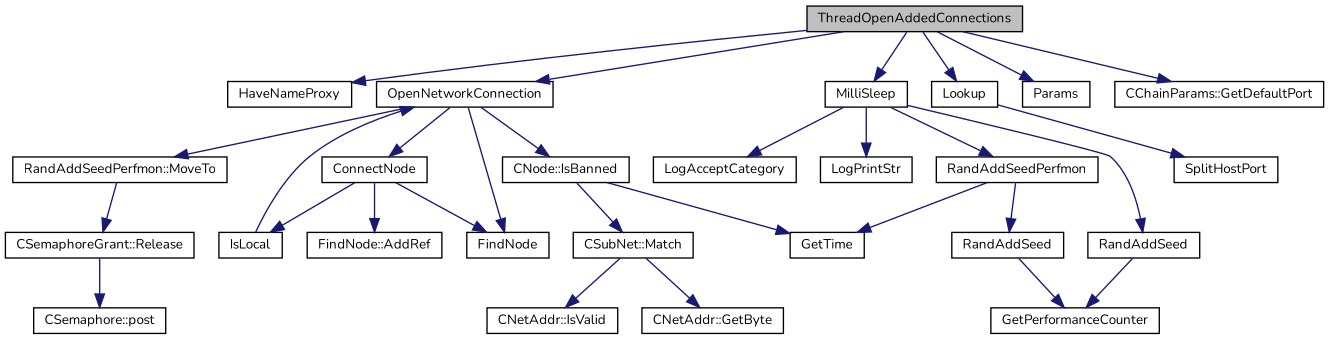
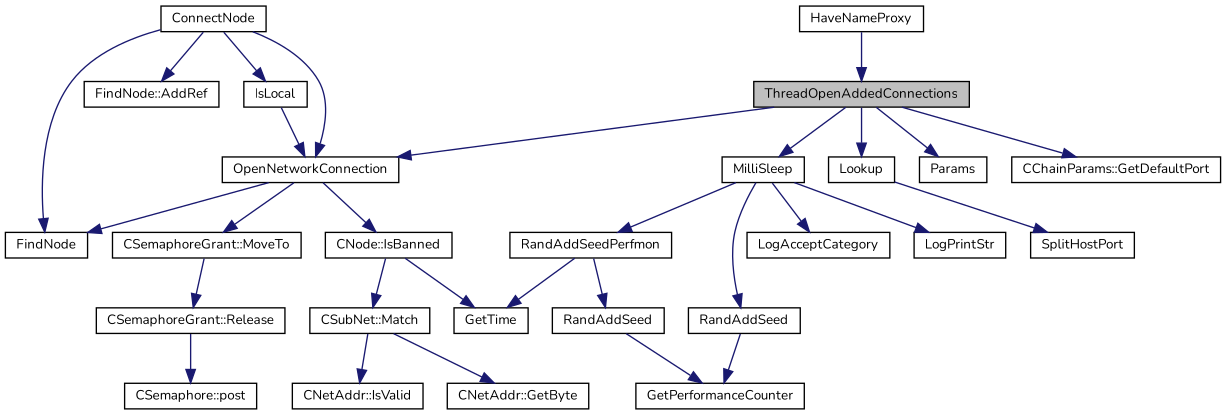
(586, 54) -> (862, 50)
(425, 128) -> (313, 73)
(120, 170) -> (207, 245)
